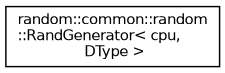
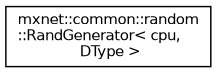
(113, 37) -> (108, 37)
